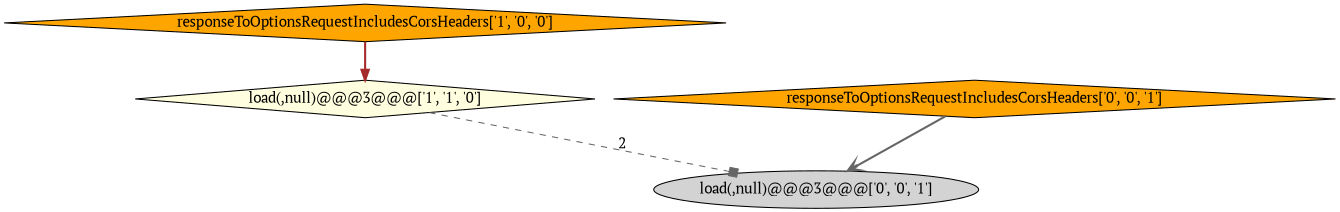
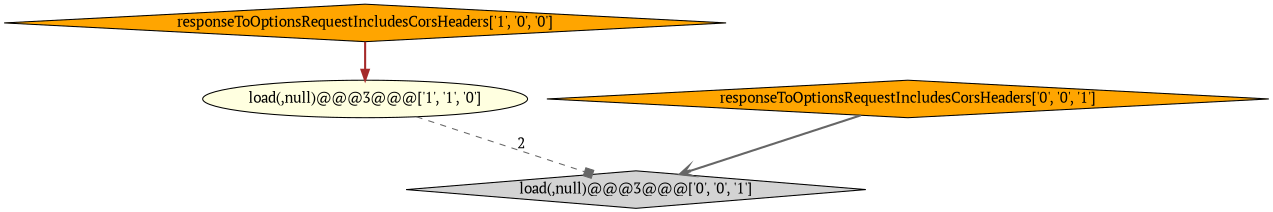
(365, 99) -> (365, 99)
(816, 190) -> (636, 190)
